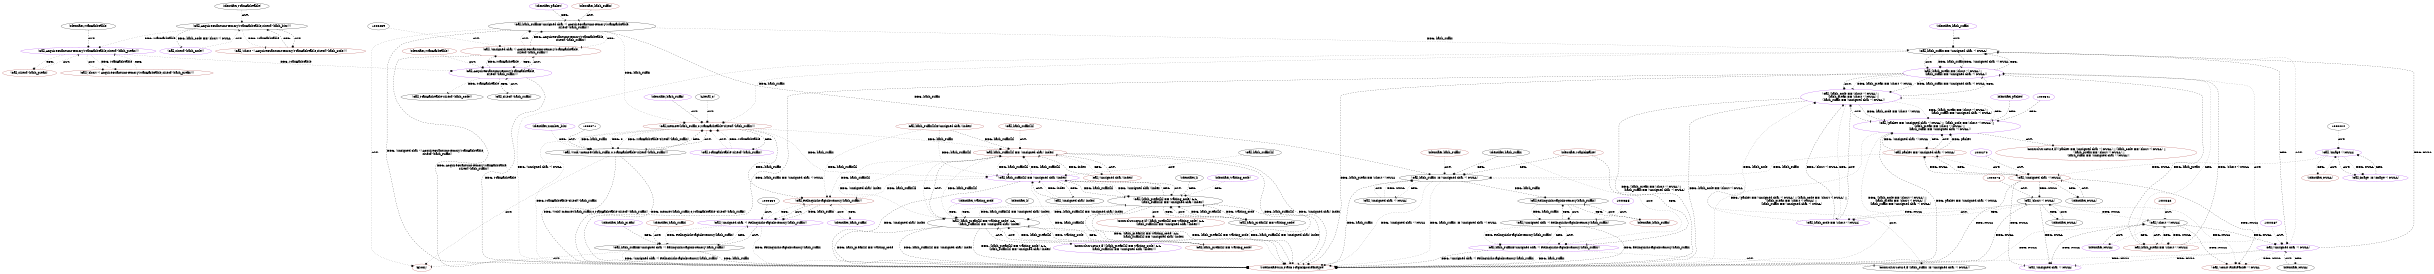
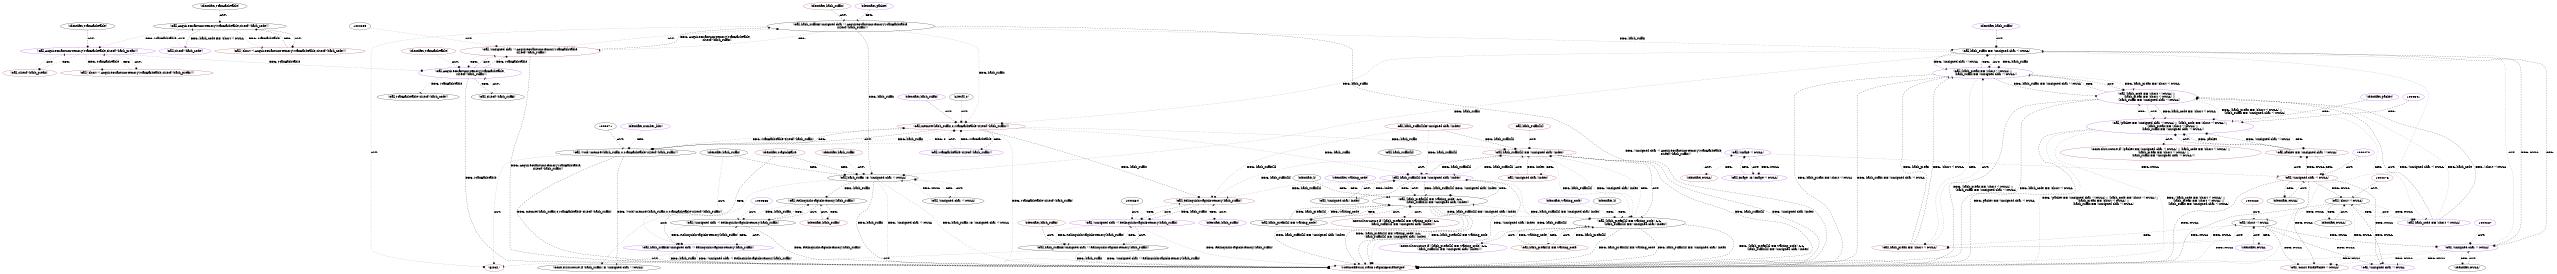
(242, 26) -> (220, 26)
(2338, 126) -> none
(1691, 176) -> (1435, 112)
(618, 223) -> none
